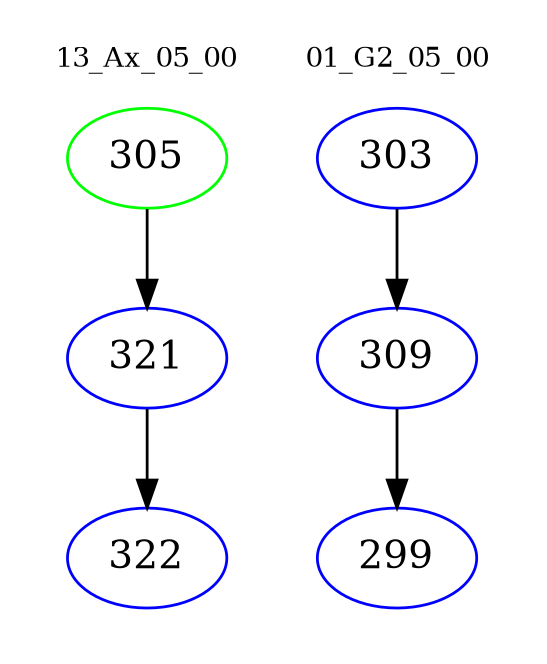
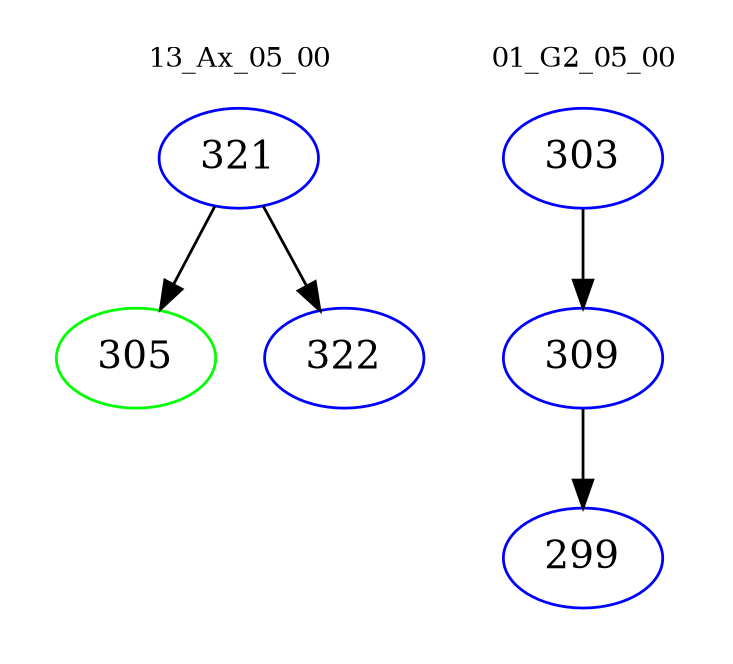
(147, 245) -> (194, 245)
